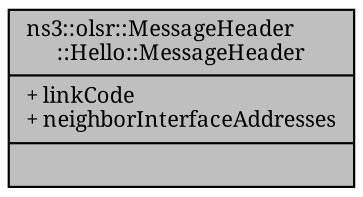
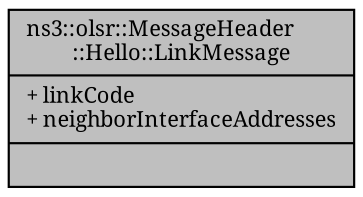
(181, 54) -> (181, 54)
